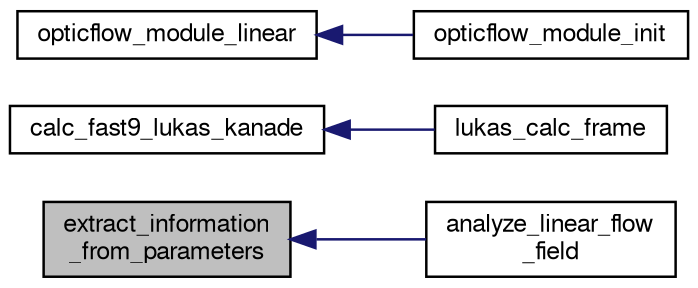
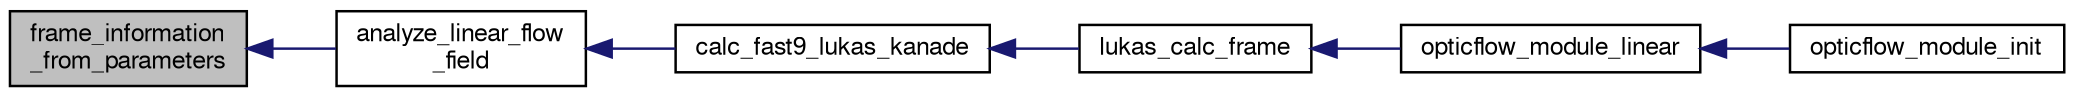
none -> (644, 49)
none -> (1369, 49)
(167, 239) -> (128, 49)
